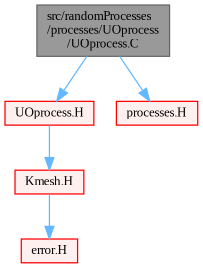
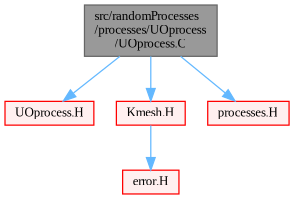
(49, 141) -> (151, 72)
